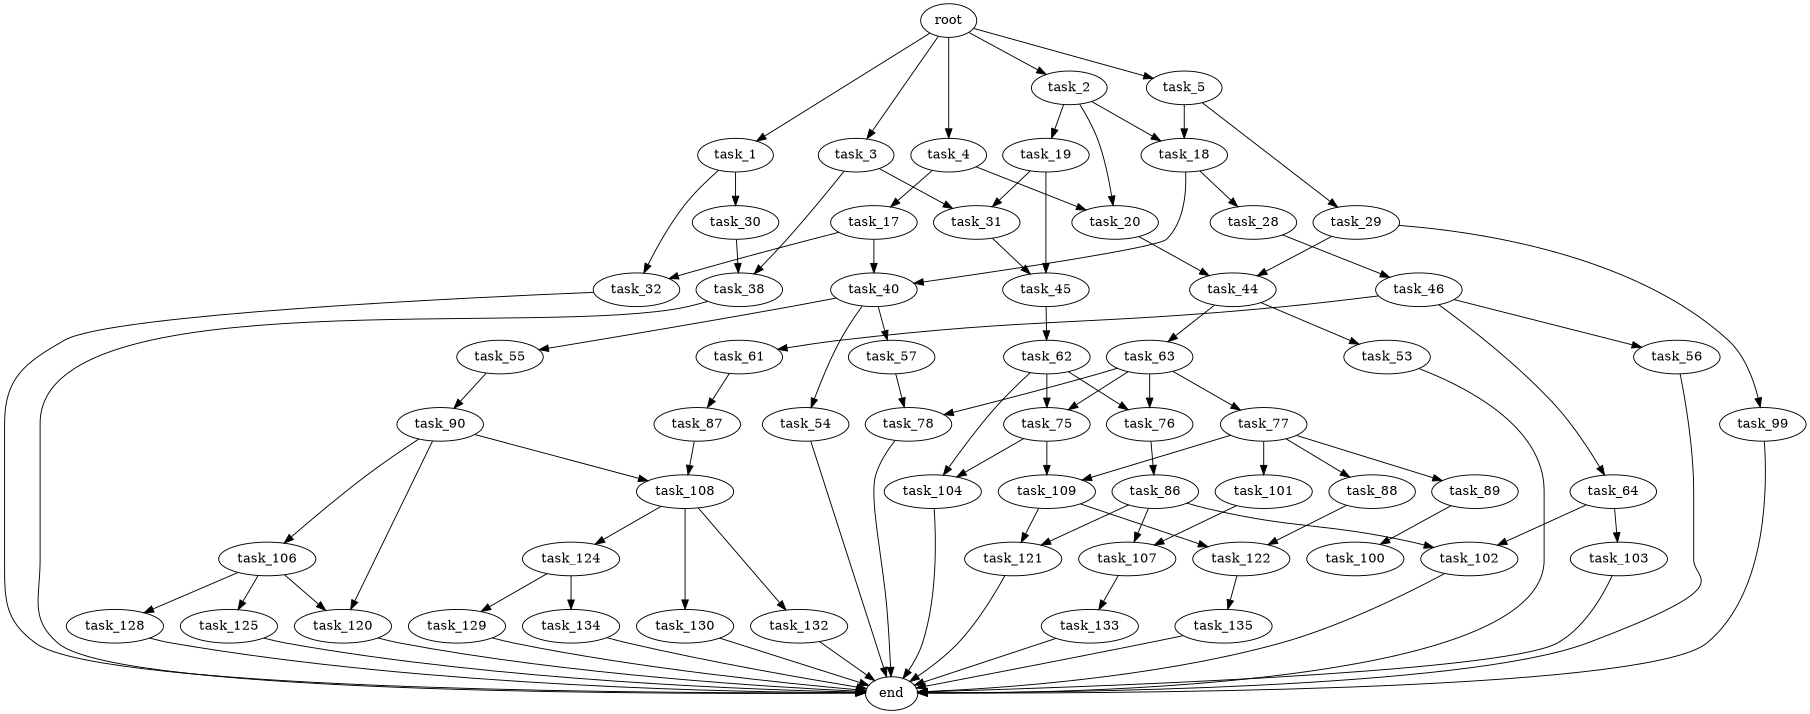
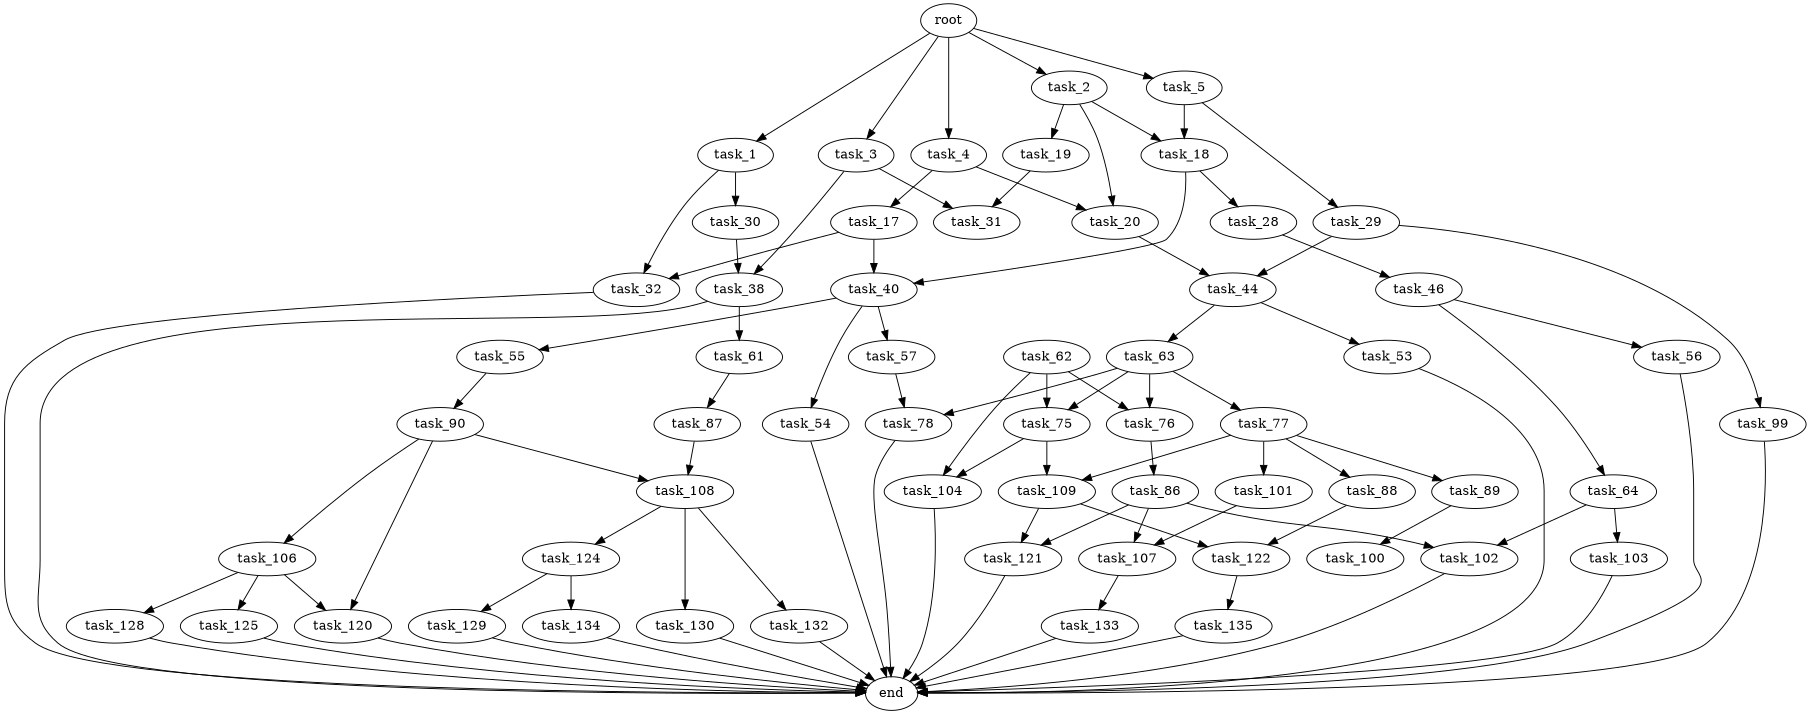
(1046, 290) -> none
(1083, 321) -> (739, 322)
